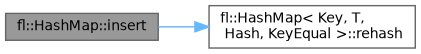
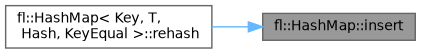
(176, 27) -> (230, 27)
